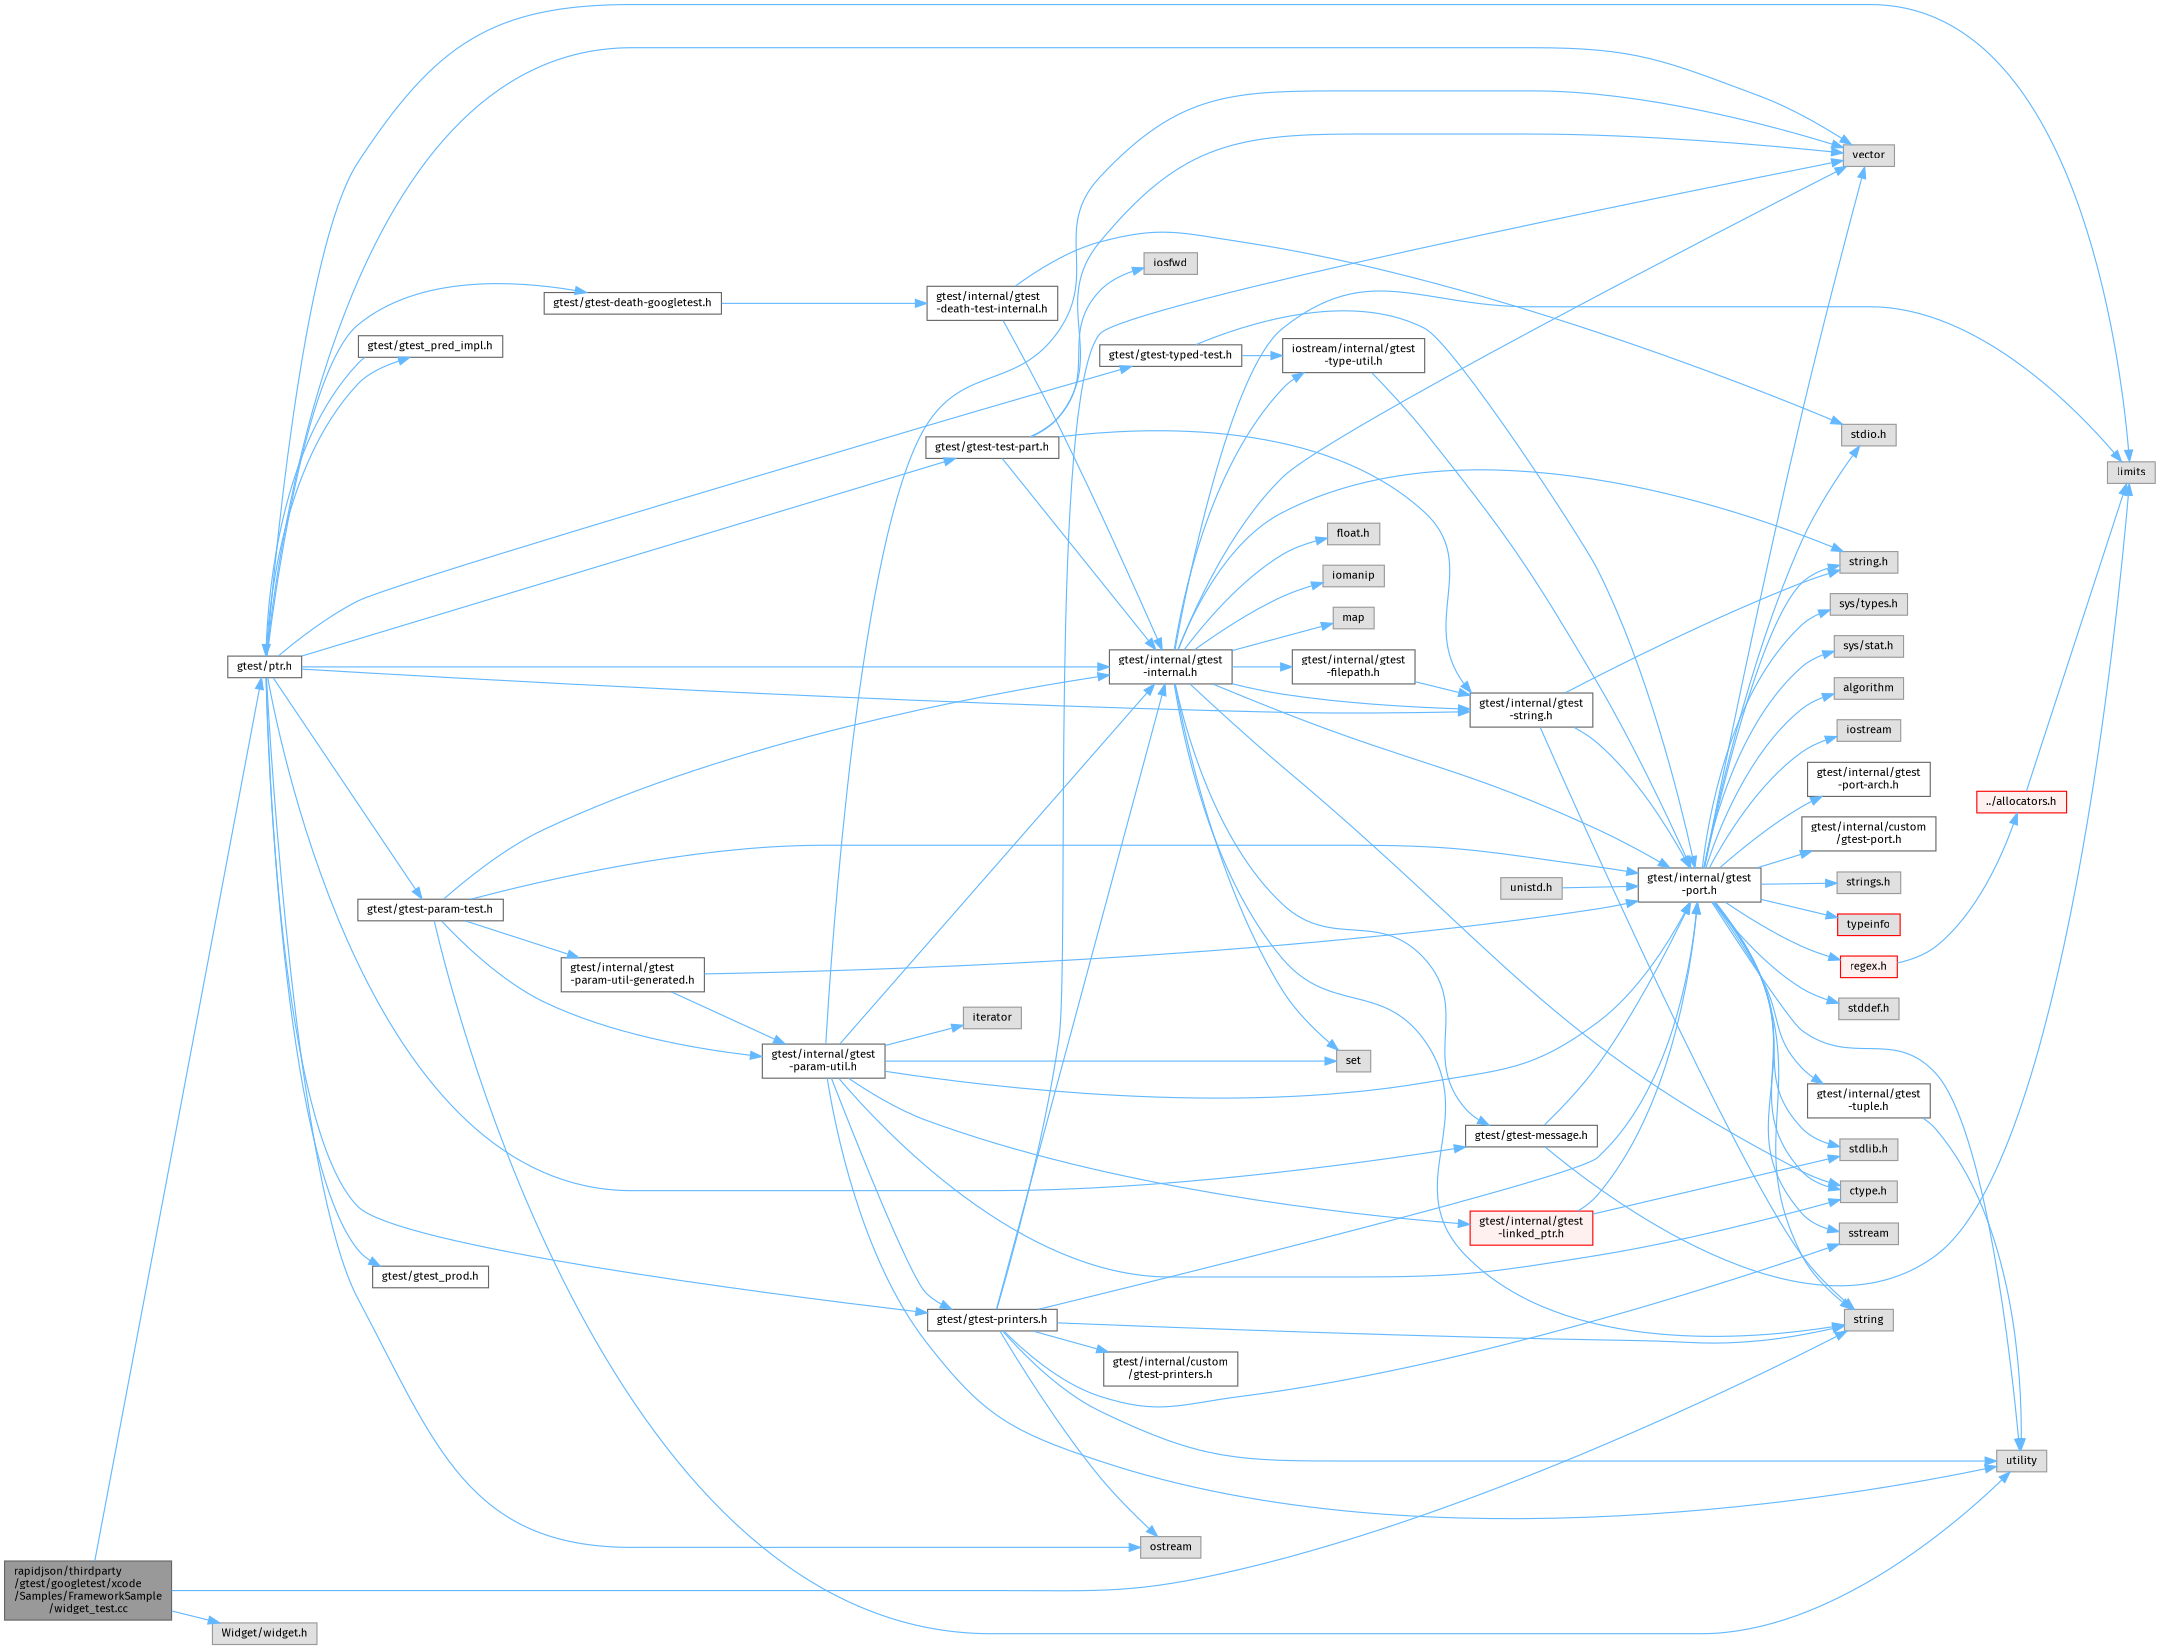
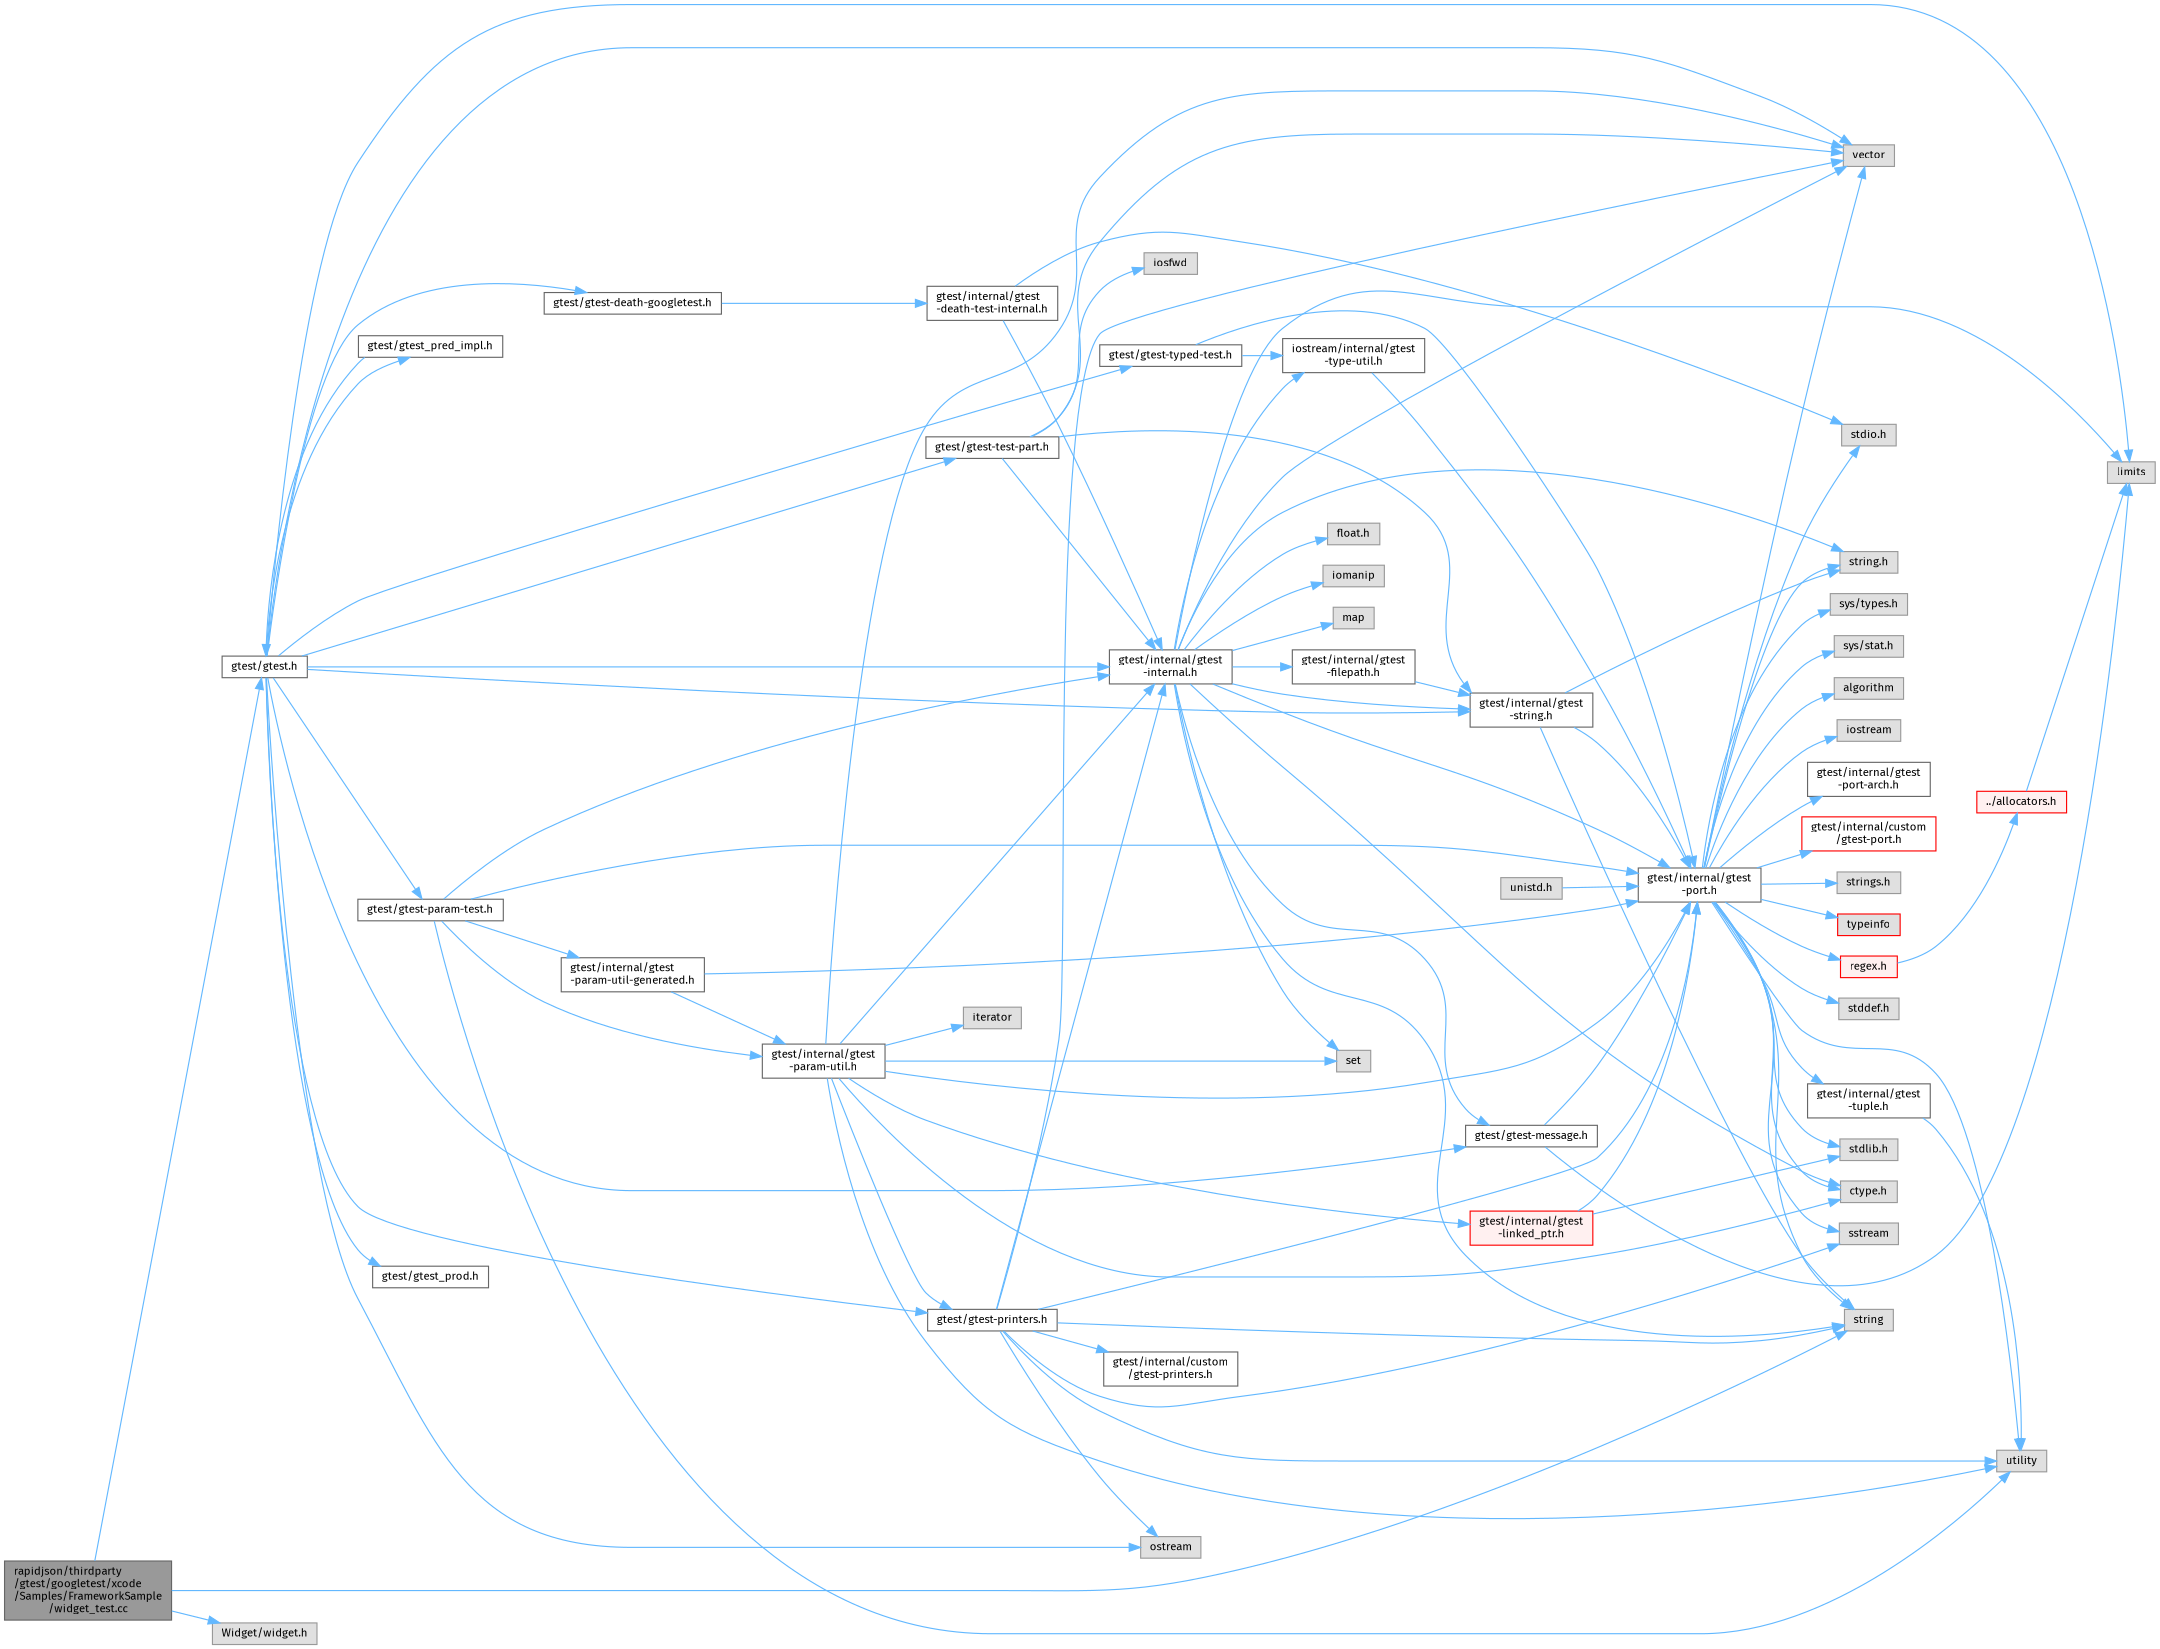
(265, 667) -> (265, 667)
(1869, 834) -> (1869, 834)
